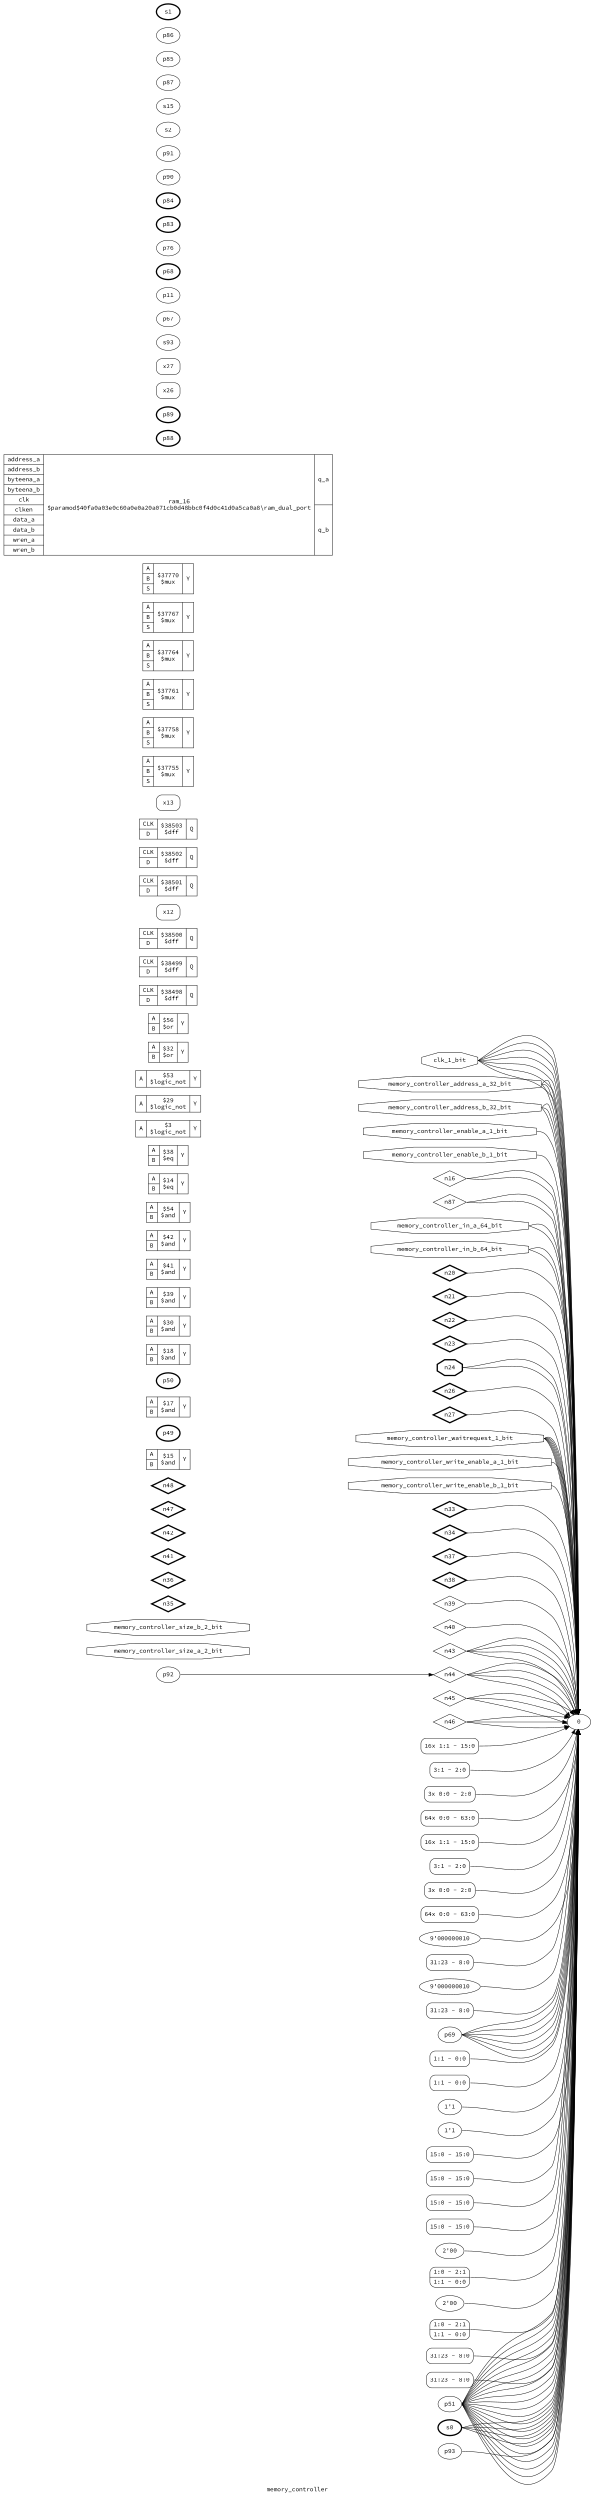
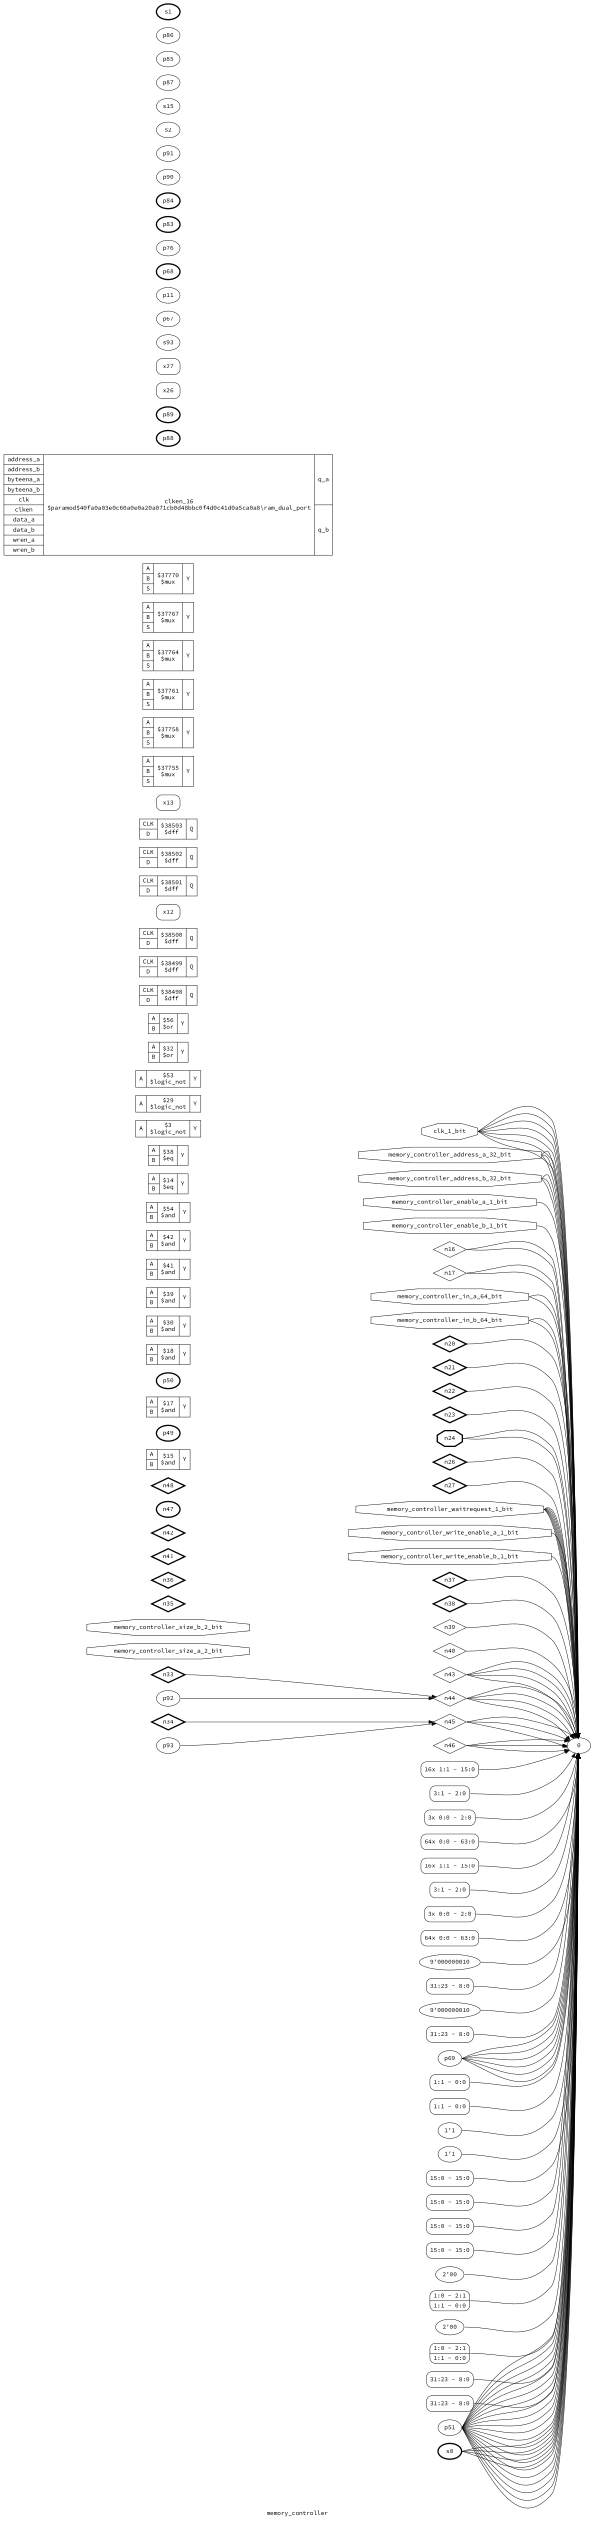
(179, 501) -> (179, 501)
(450, 1202) -> (450, 1273)
(168, 1509) -> (168, 1509)
(567, 1555) -> (309, 1684)
(567, 1581) -> (307, 1722)
(573, 2135) -> (306, 1737)
